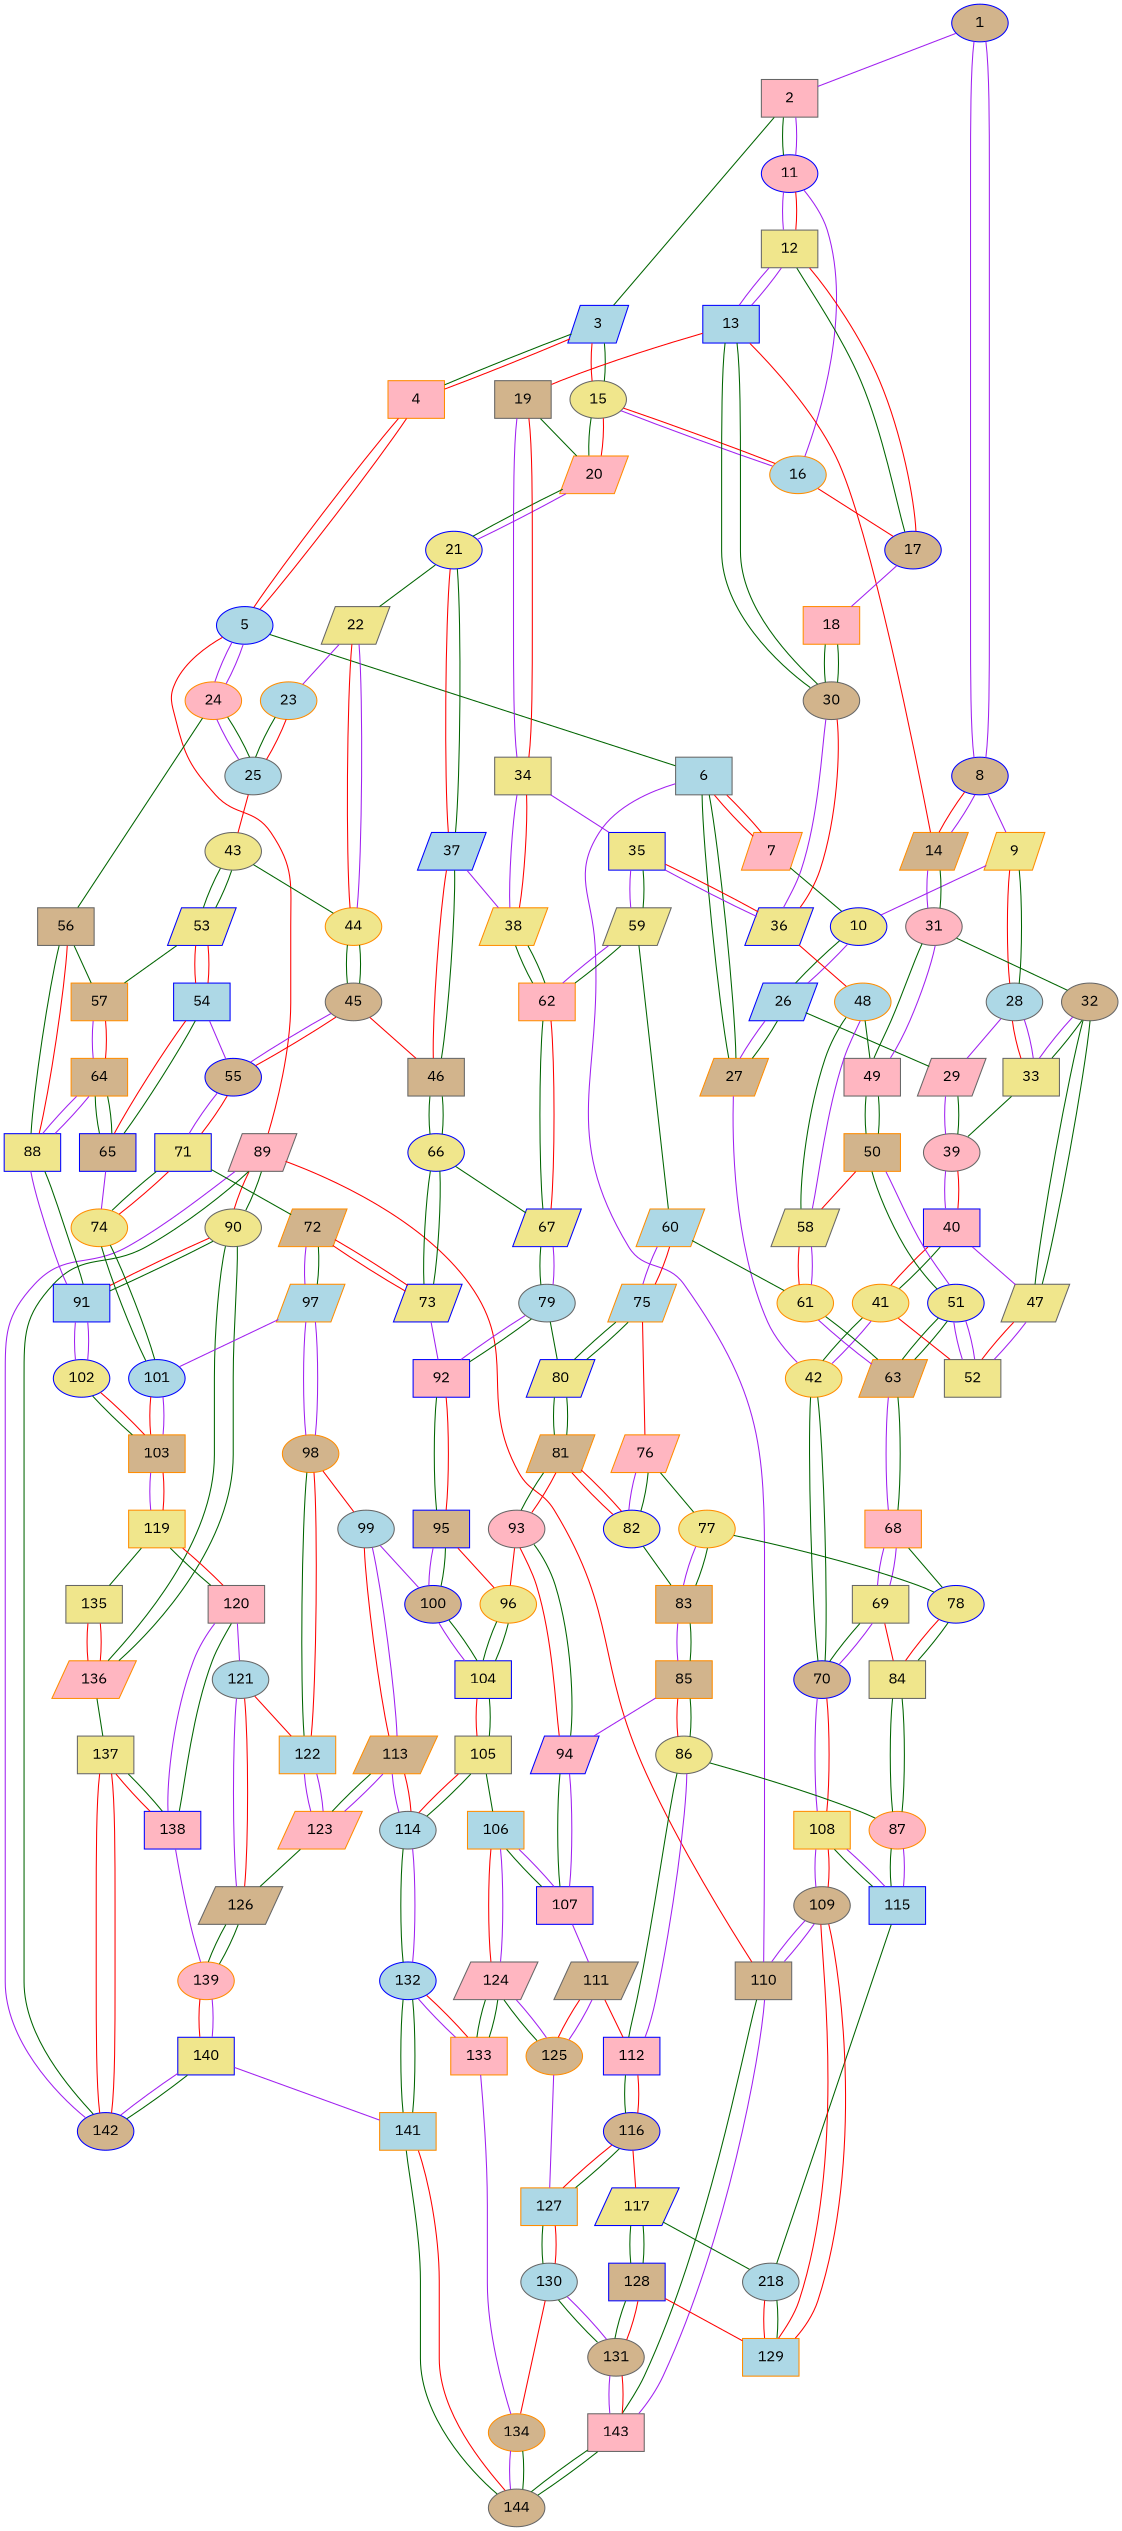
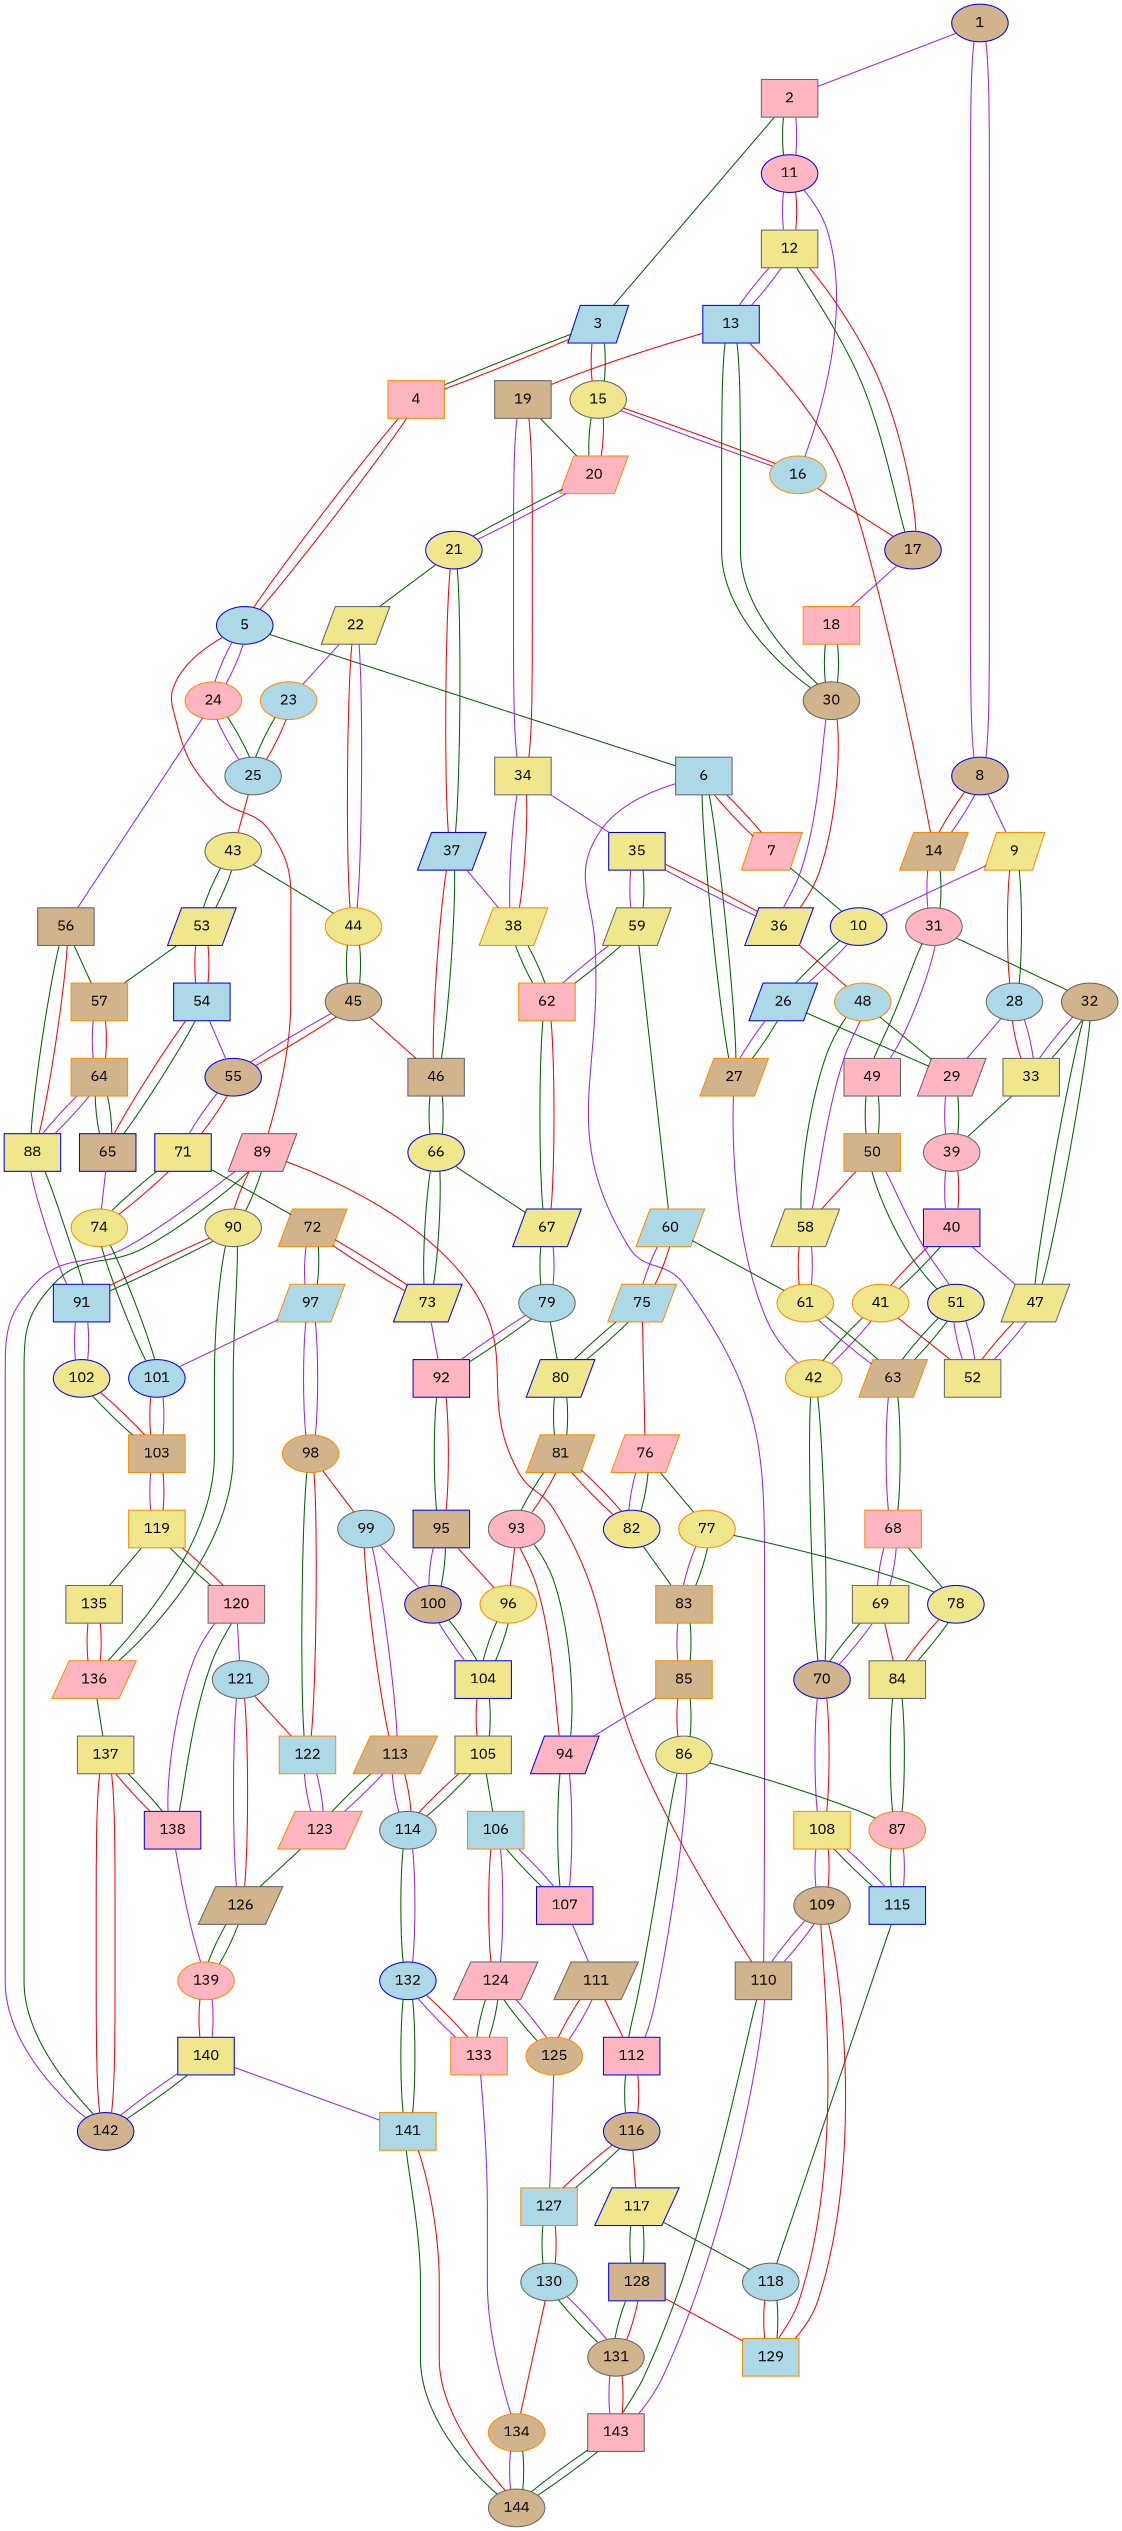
(140, 813) -> (140, 813)
(867, 1032) -> (908, 1040)
(771, 2282) -> (771, 2282)
